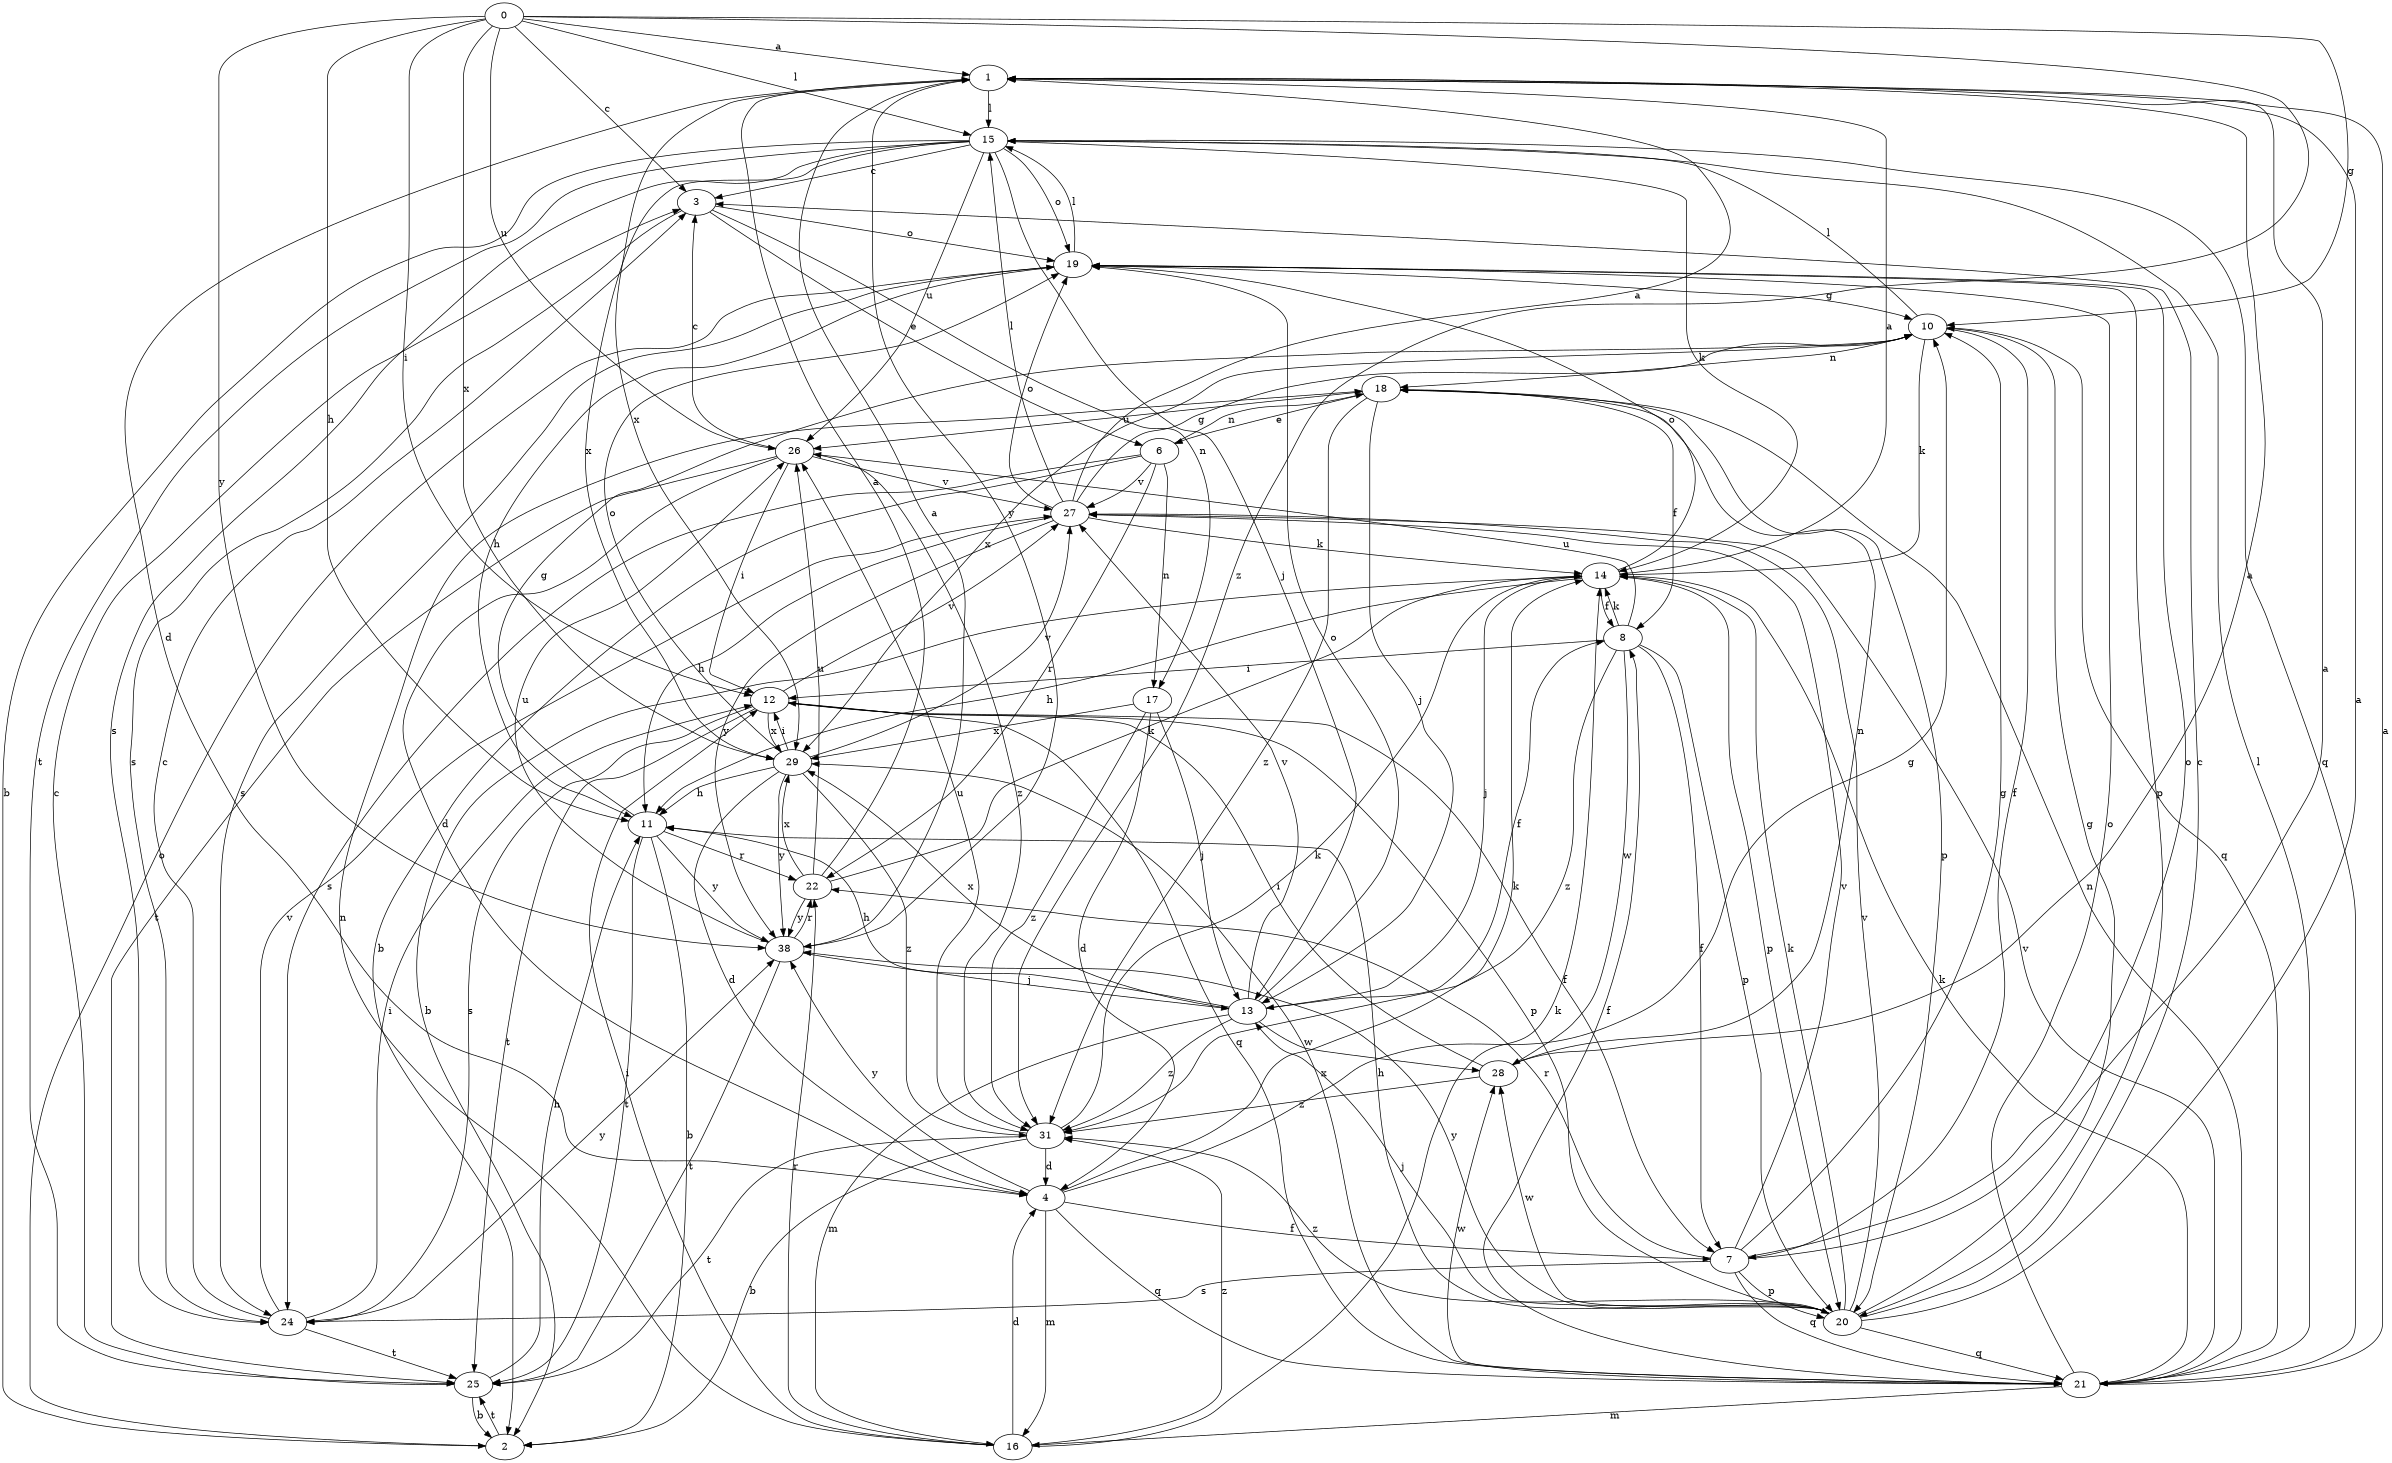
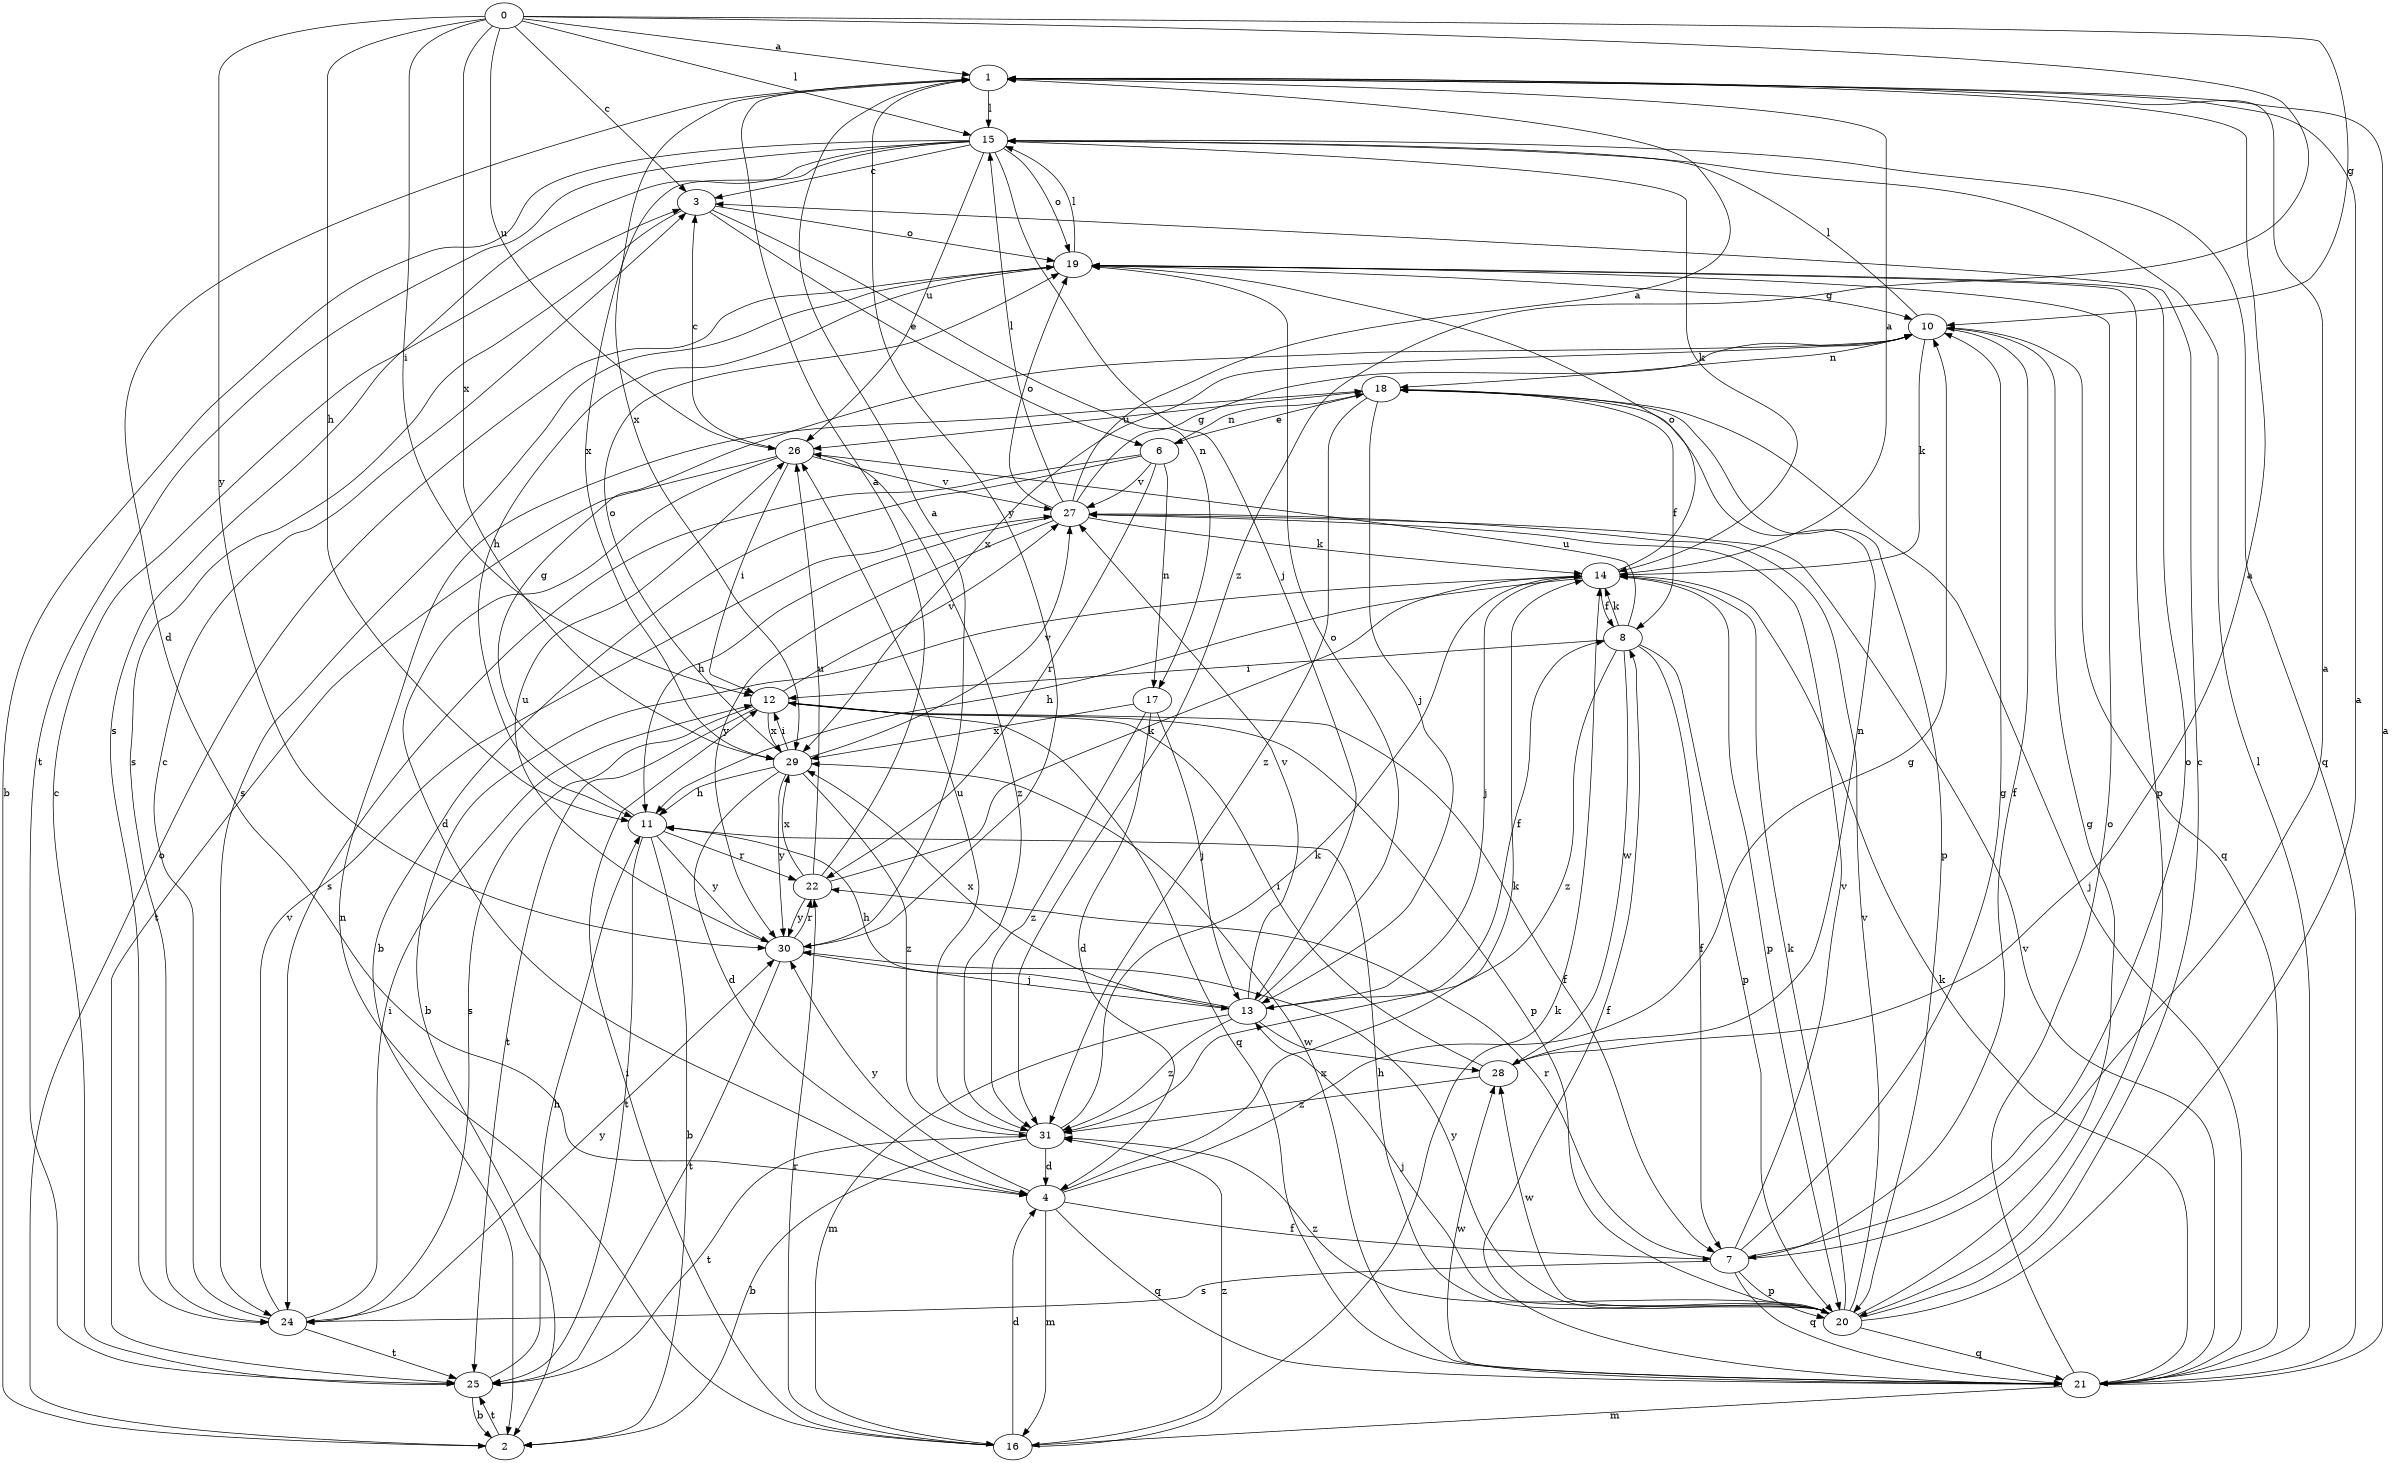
(2090, 887) -> (2090, 887)
(785, 949) -> (785, 949)
